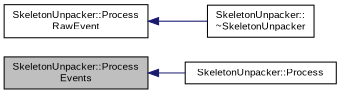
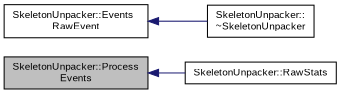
(76, 21) -> (76, 21)
(261, 73) -> (261, 73)
